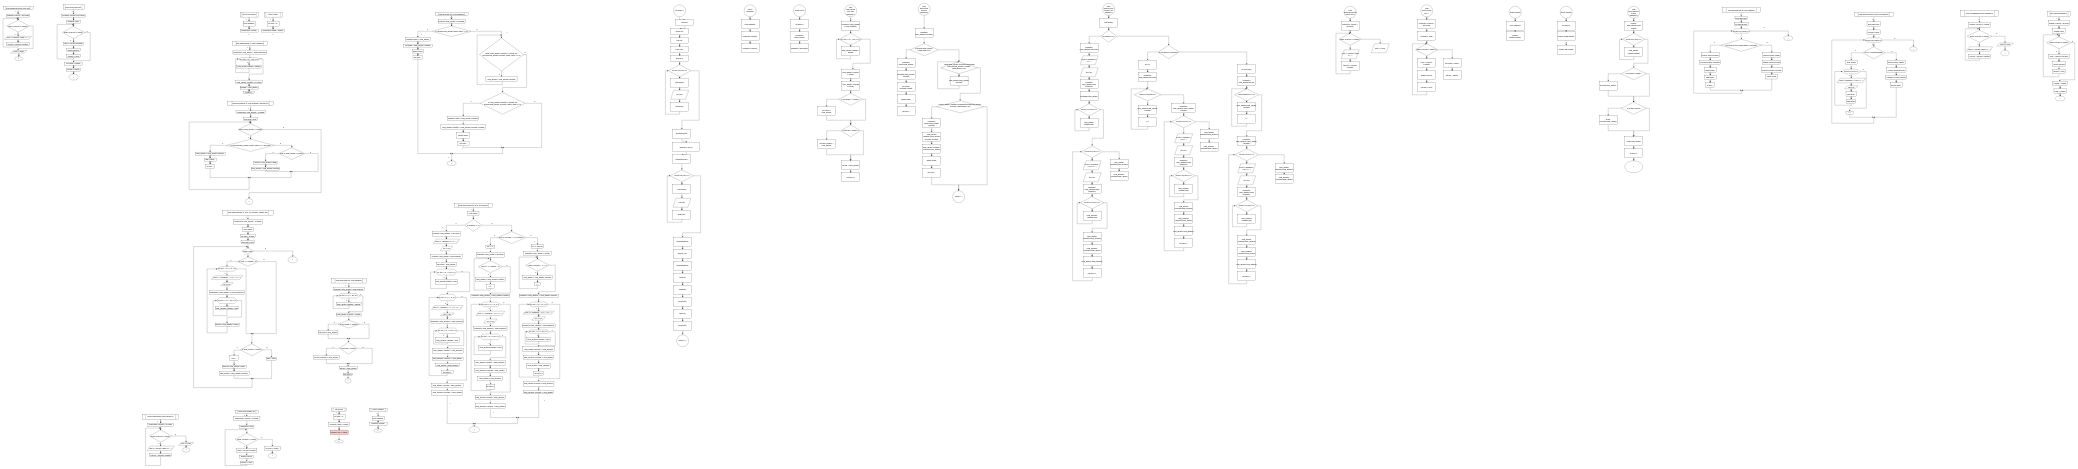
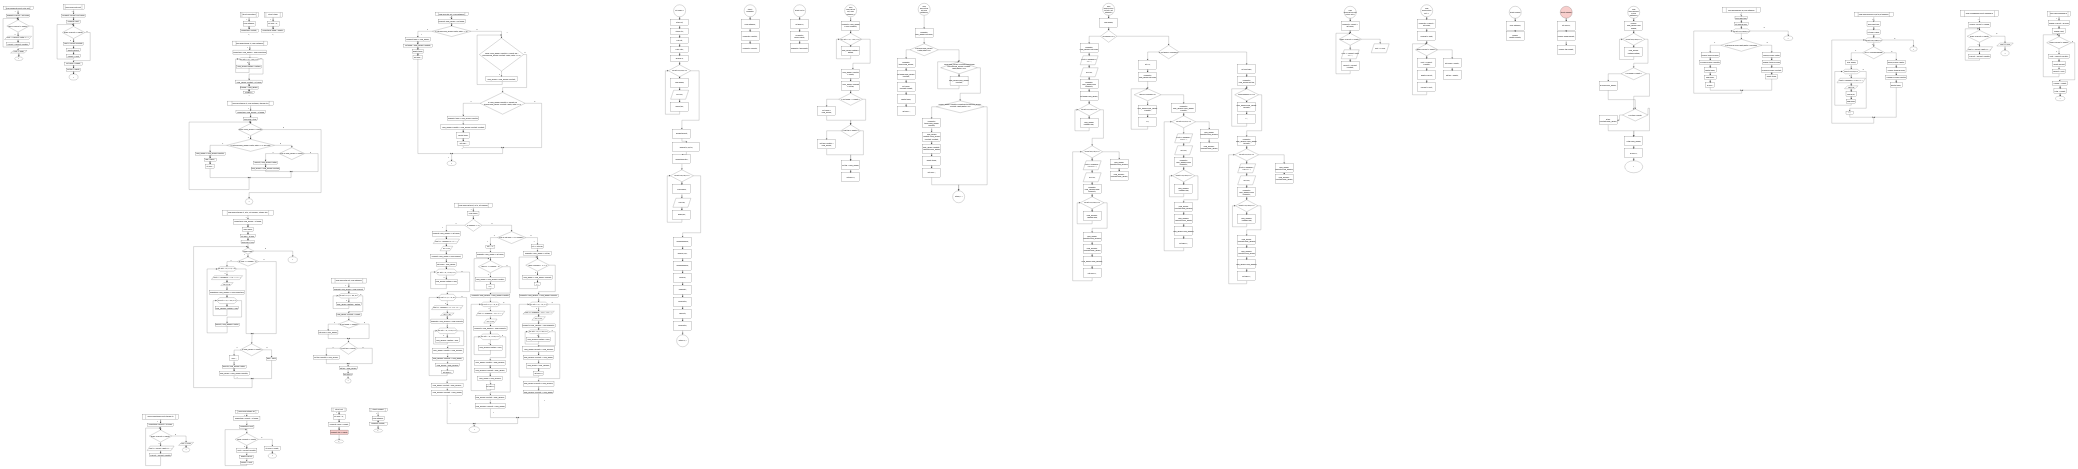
(1566, 12) -> (1566, 12)
(685, 23) -> (680, 23)
(1634, 108) -> (1635, 115)
